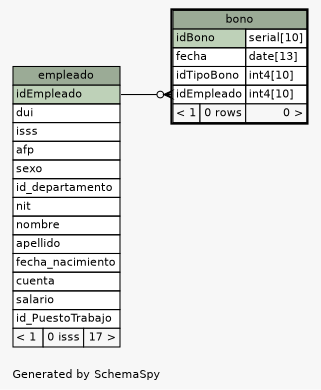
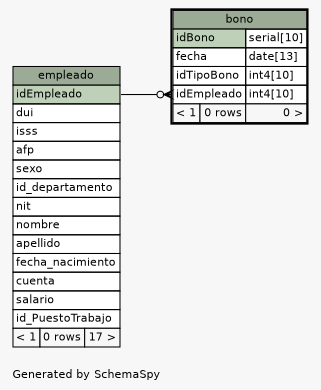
(64, 337) -> (62, 337)
